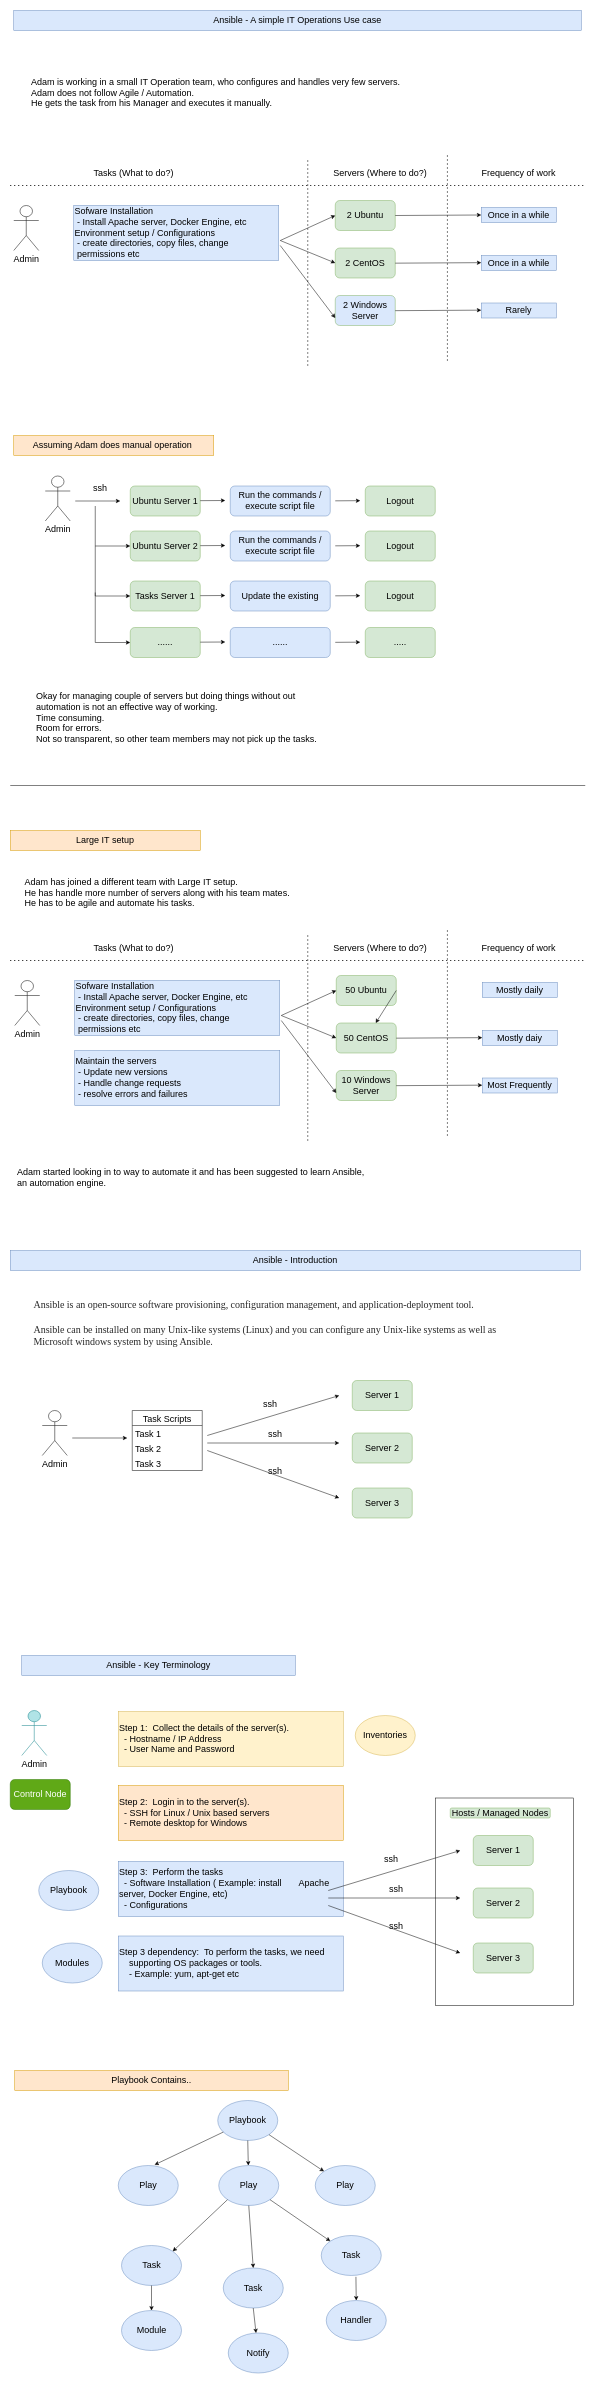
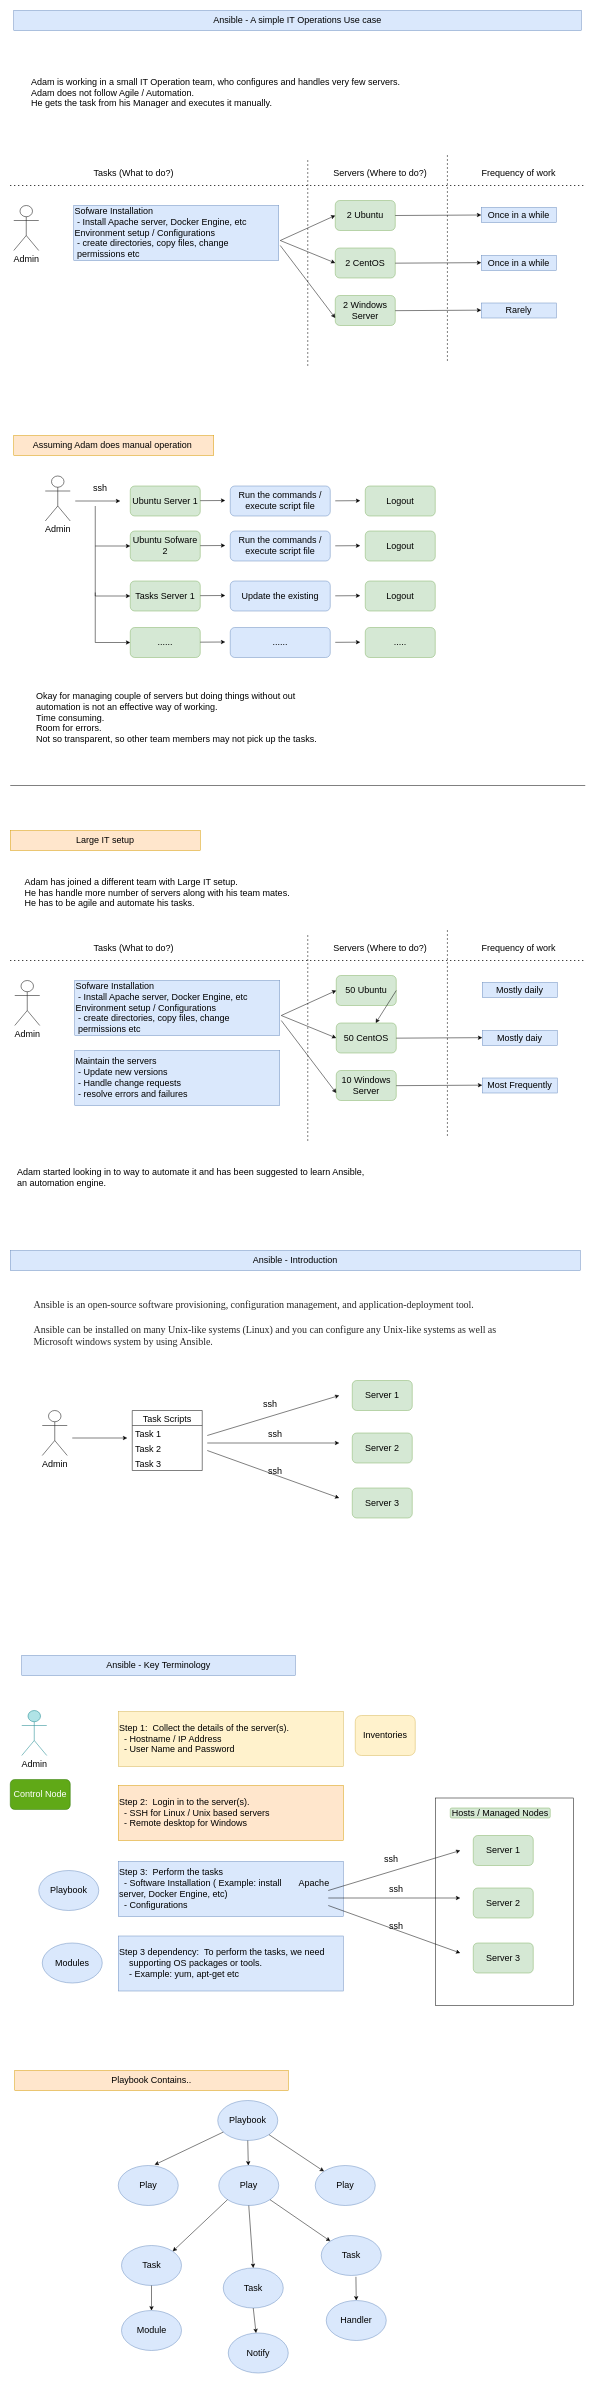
(365, 310) -> (365, 310)
(165, 546) -> (165, 546)
(385, 1735) -> (385, 1735)
